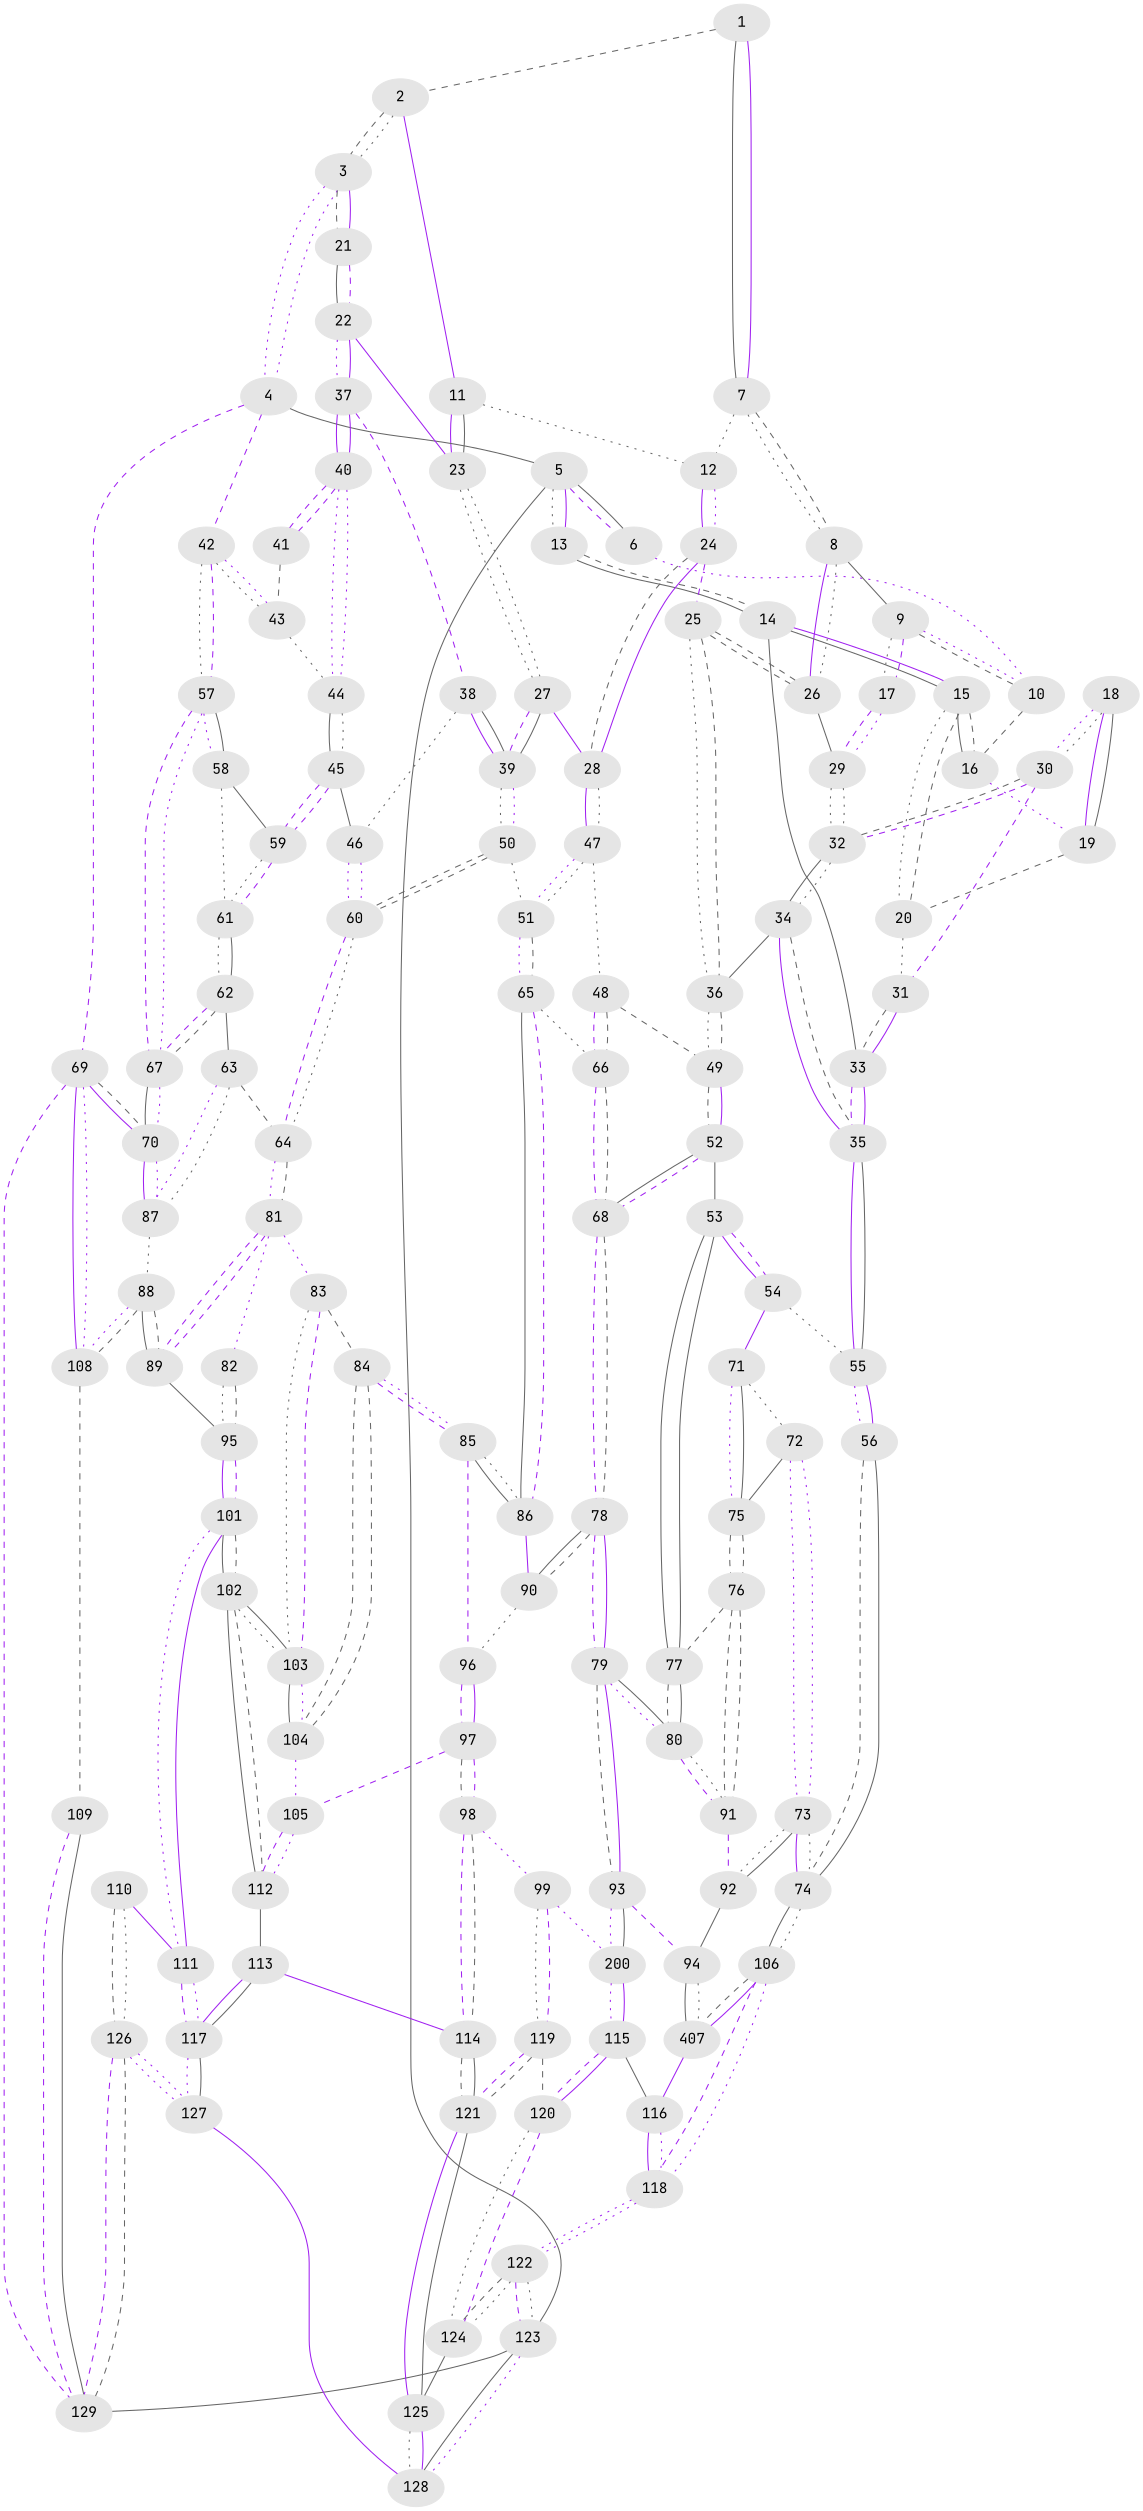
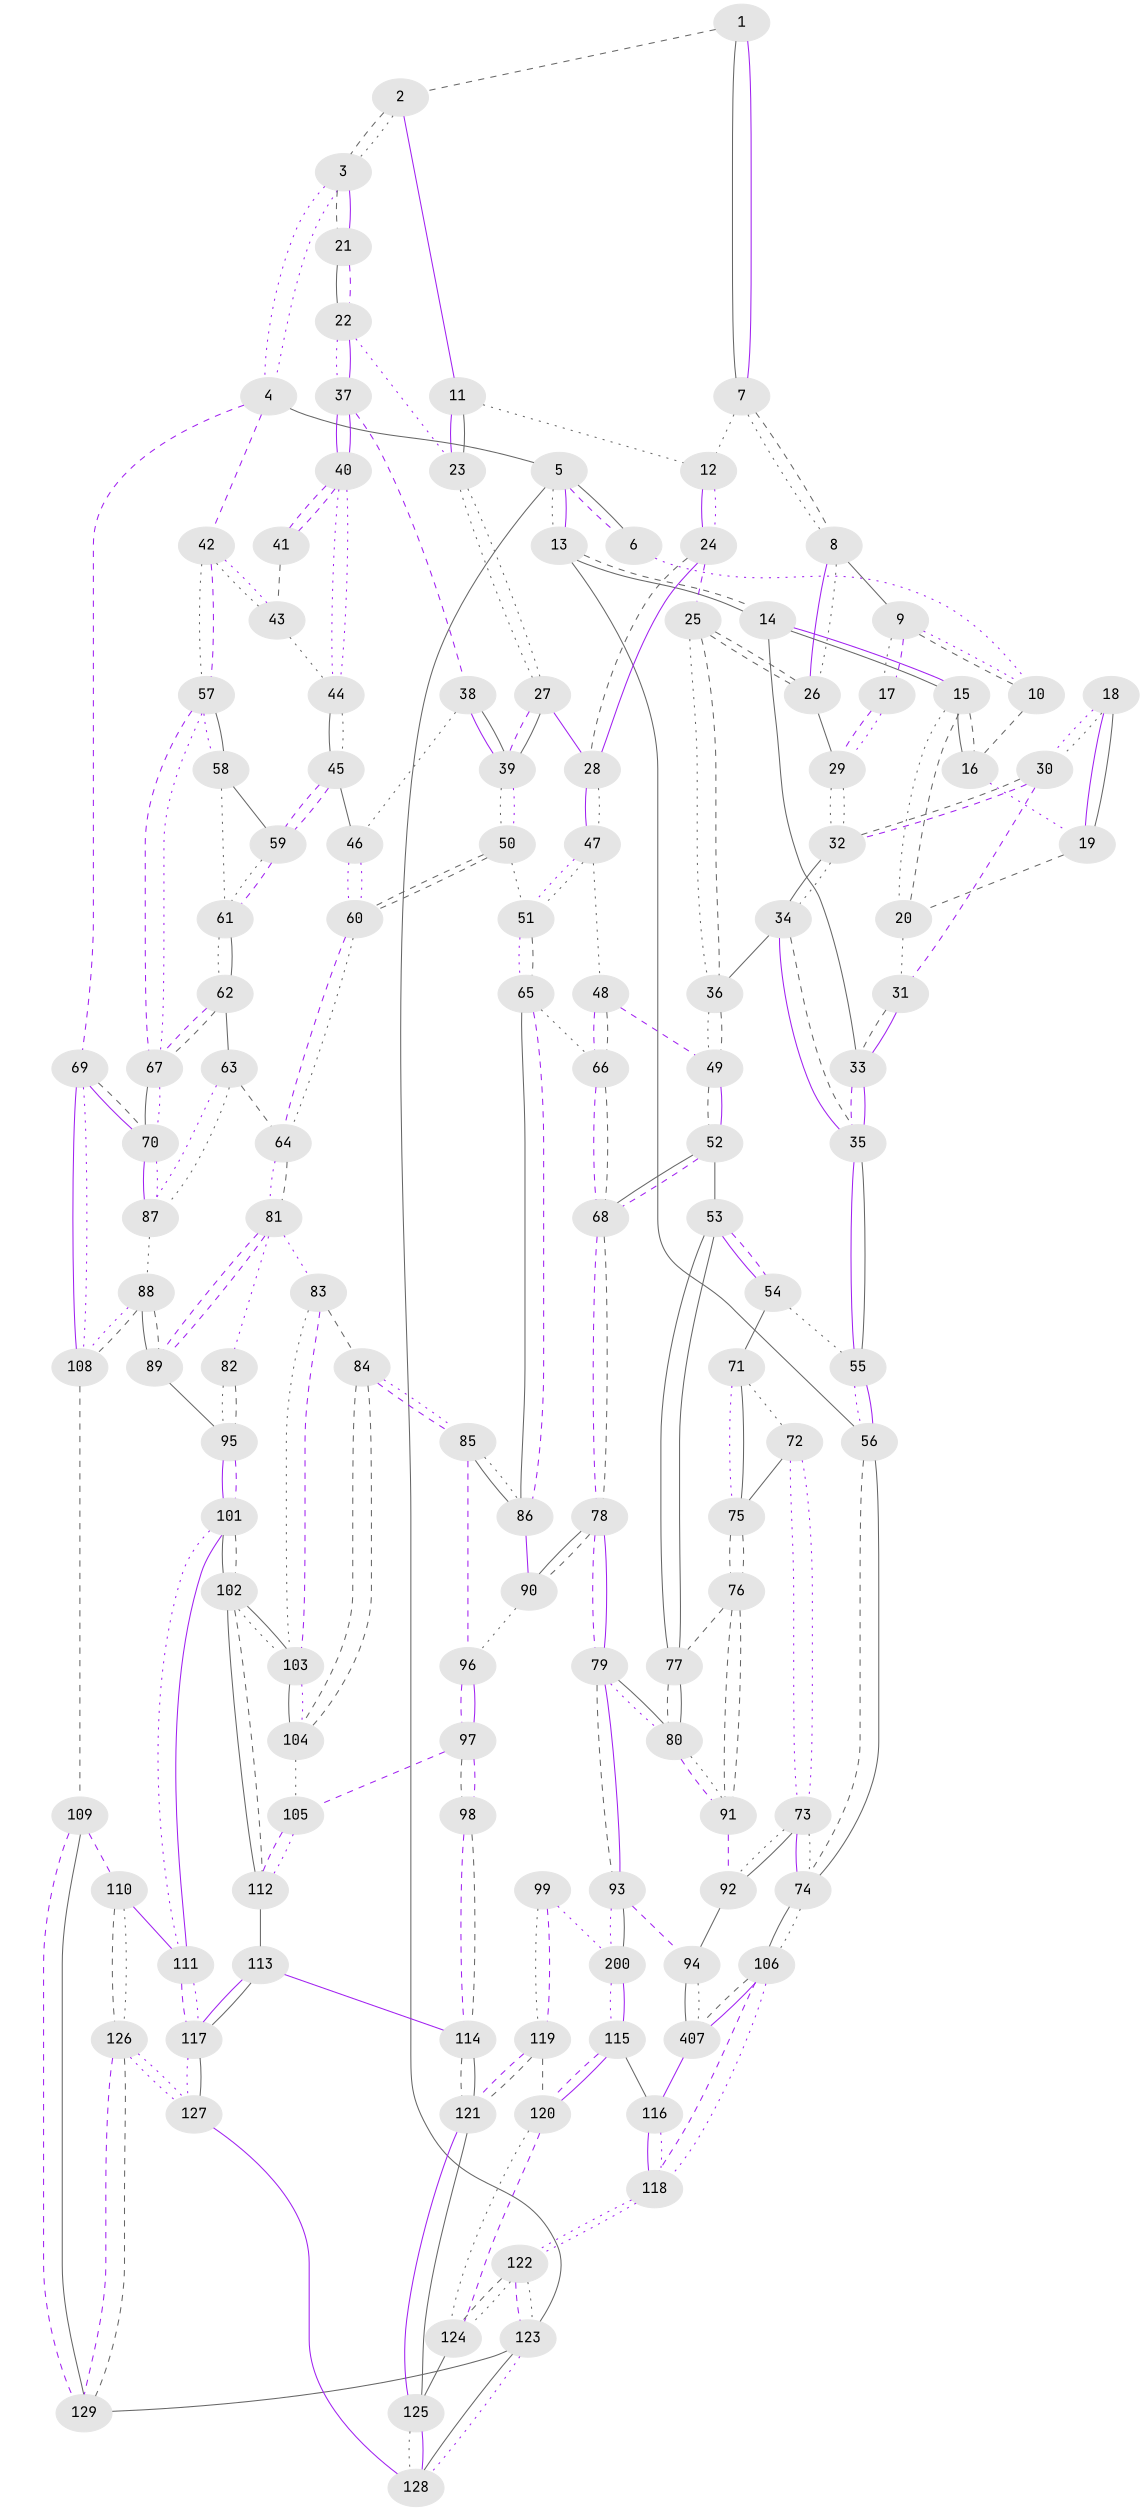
(400, 396) -> (400, 396)
none -> (658, 1002)
(658, 1031) -> (650, 1027)
(755, 1330) -> (758, 1324)
(4, 1742) -> none
(296, 1778) -> (296, 1778)
none -> (100, 1853)
(505, 1853) -> none
